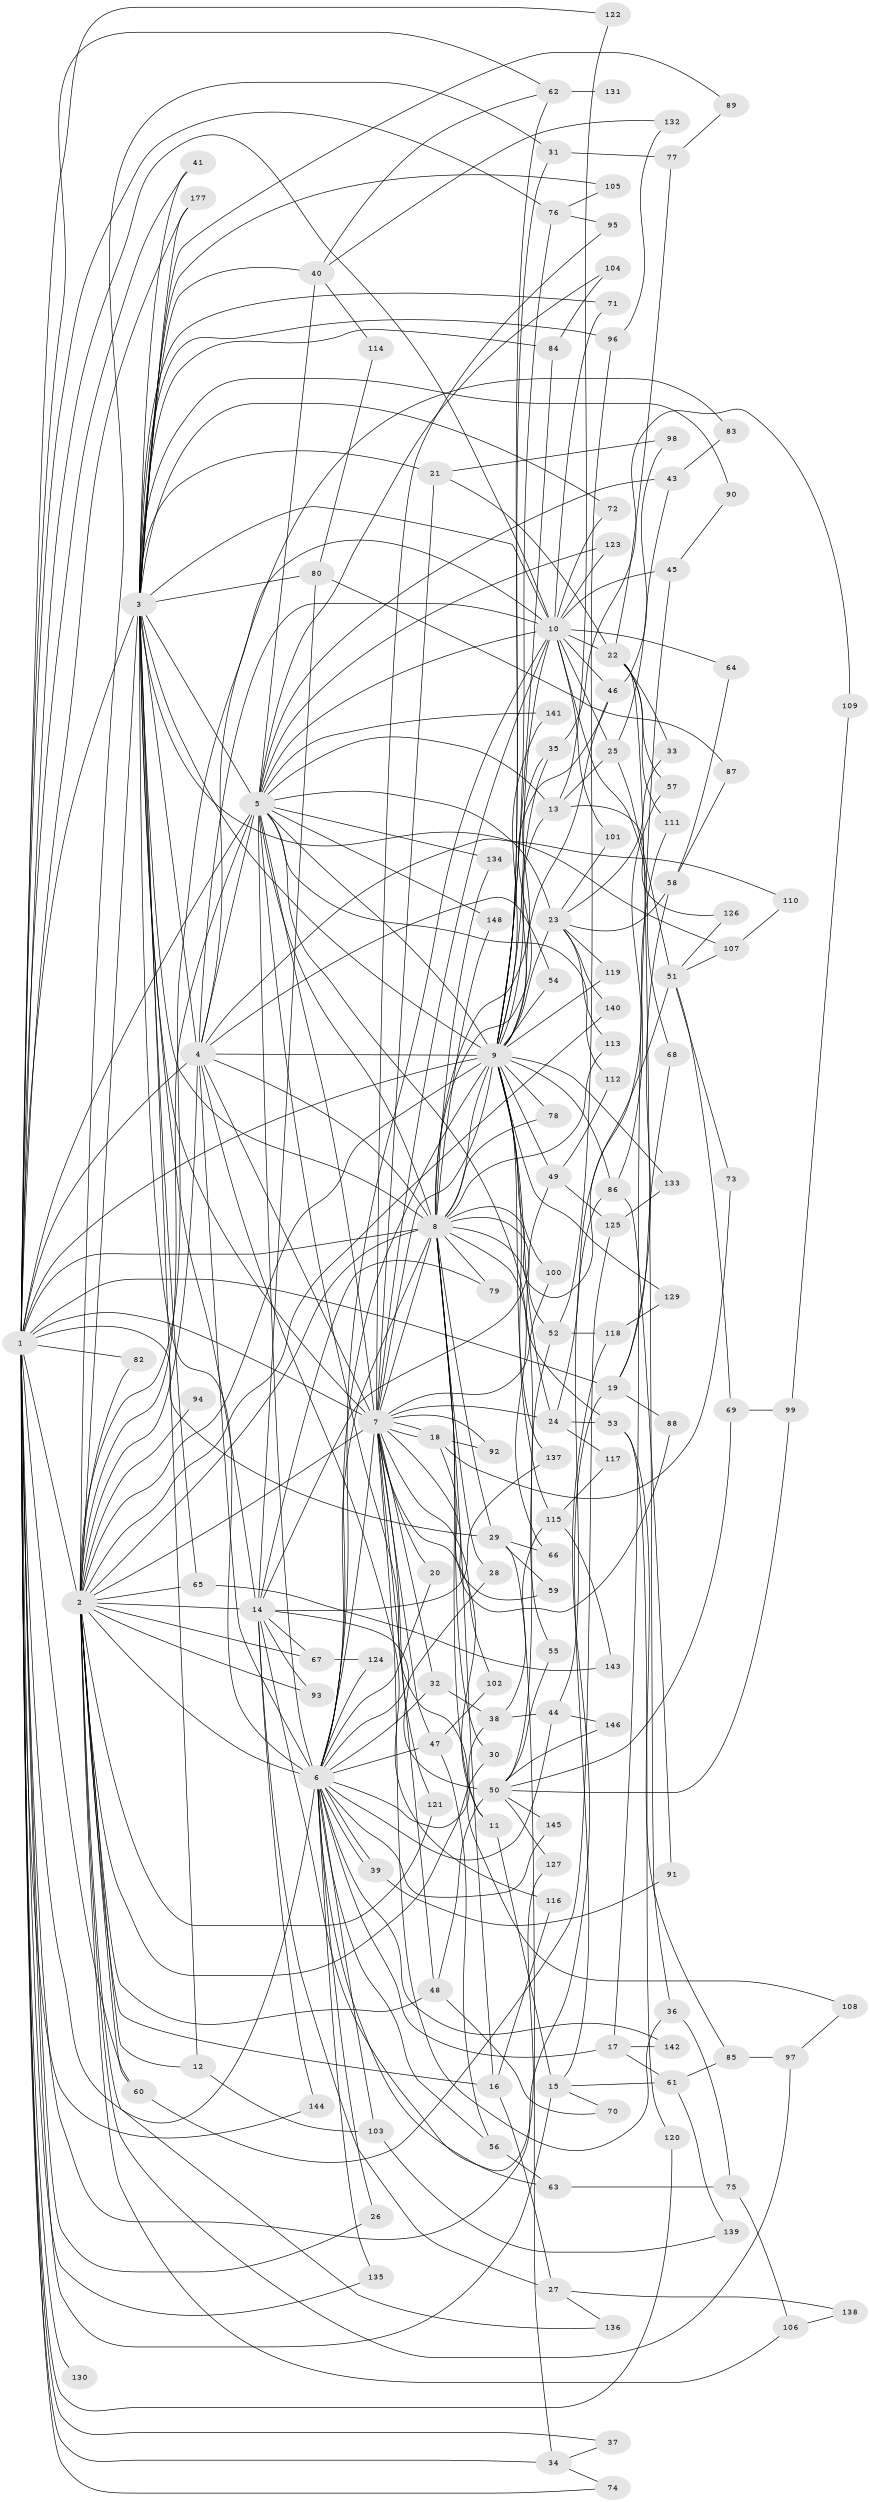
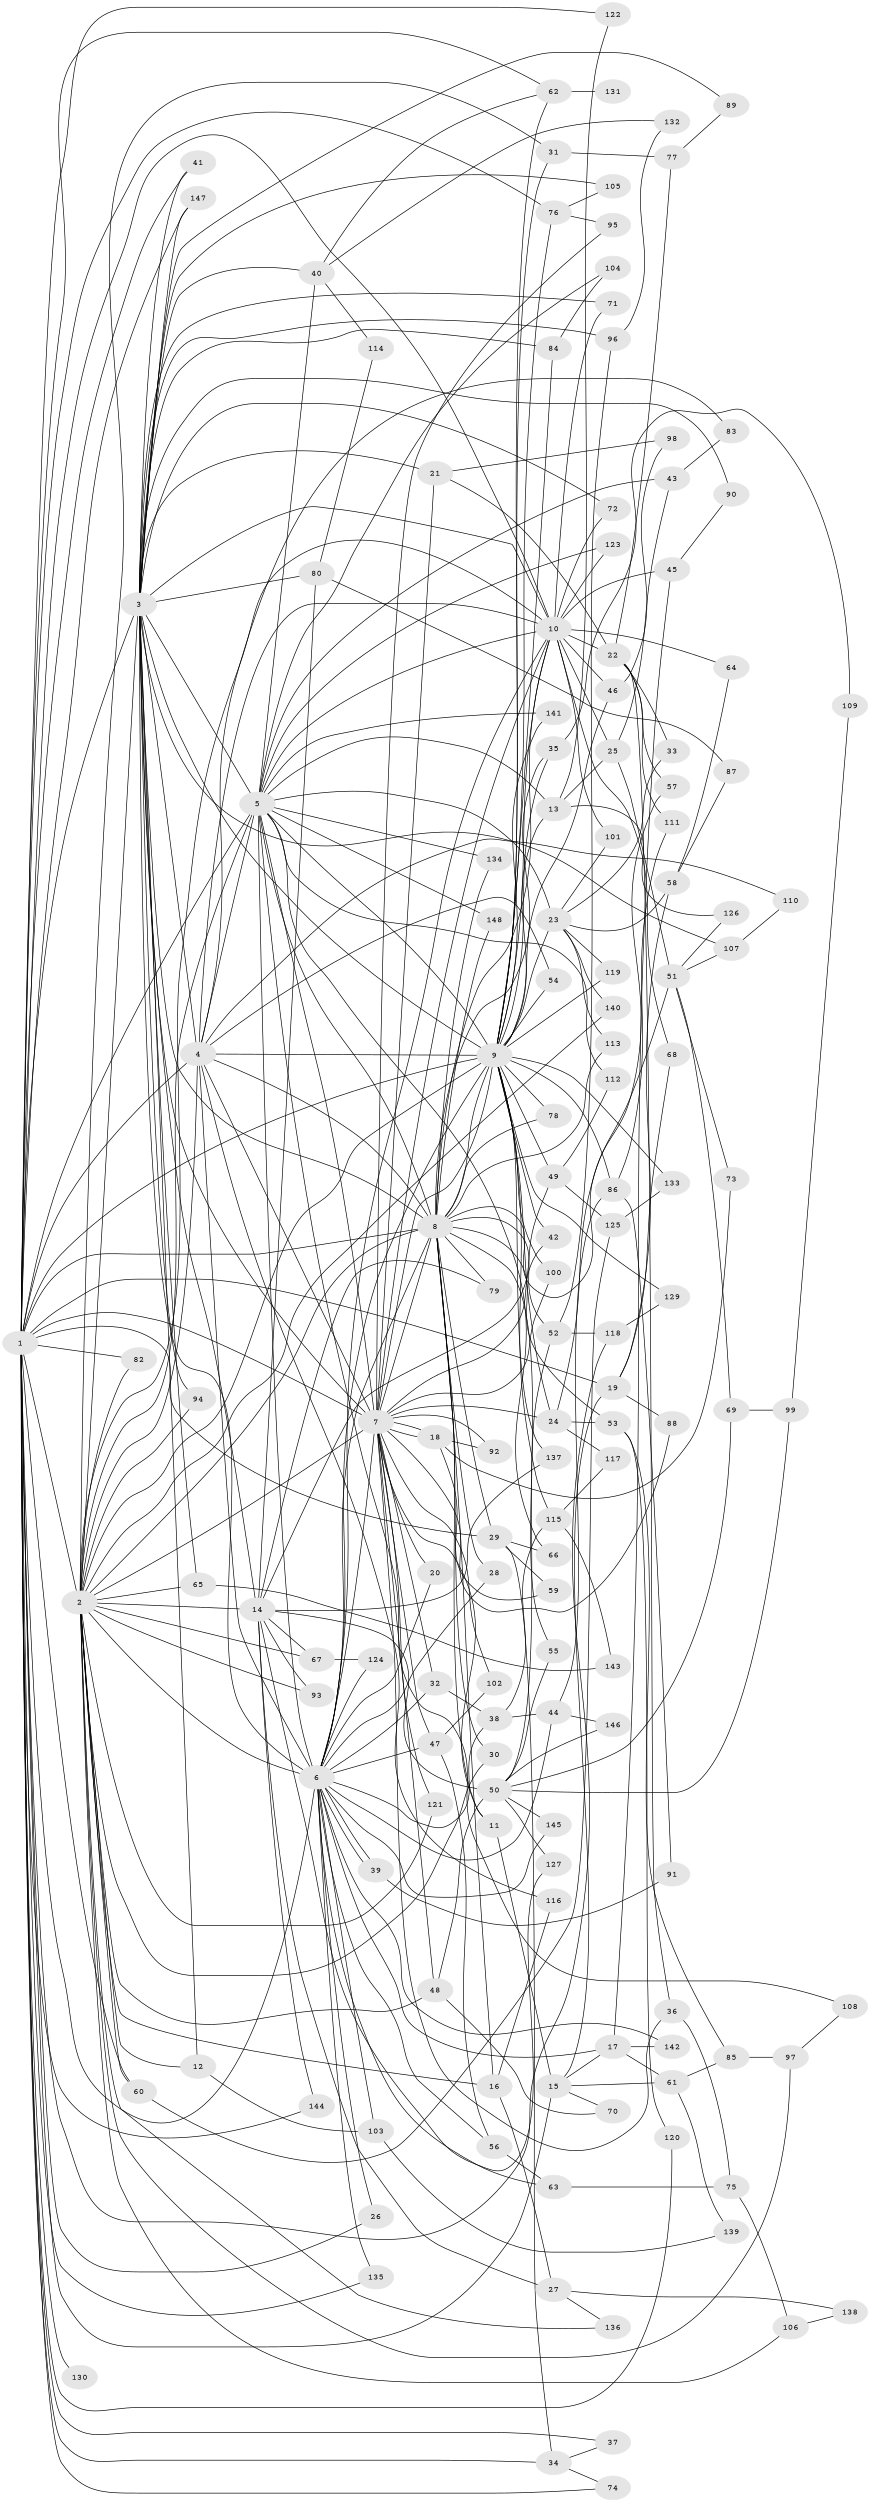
(198, 198) -> (198, 198)
(531, 958) -> (499, 959)
none -> (150, 1005)
none -> (554, 1237)
none -> (583, 2067)
